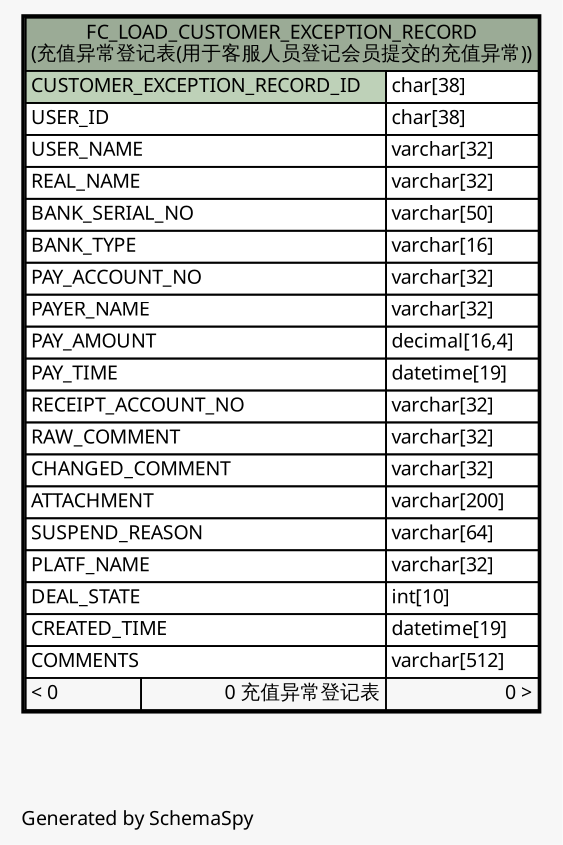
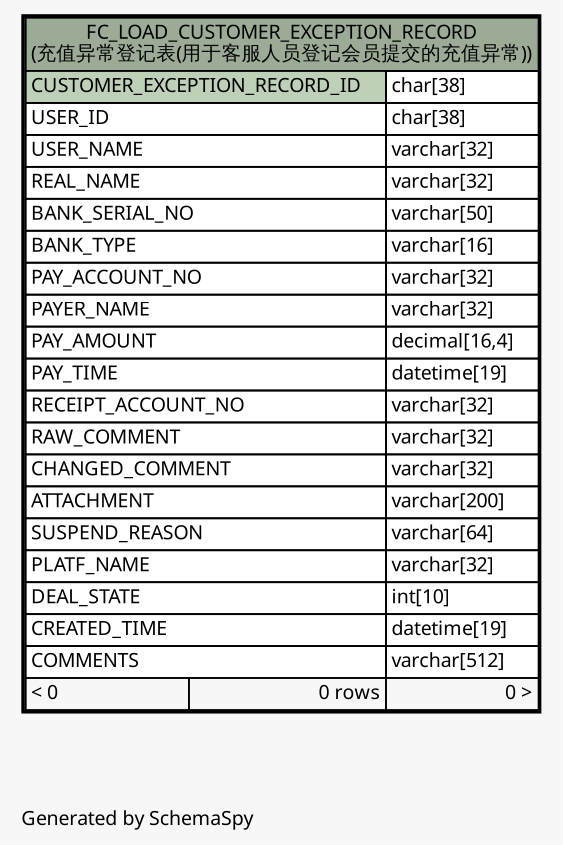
(303, 693) -> (350, 693)
